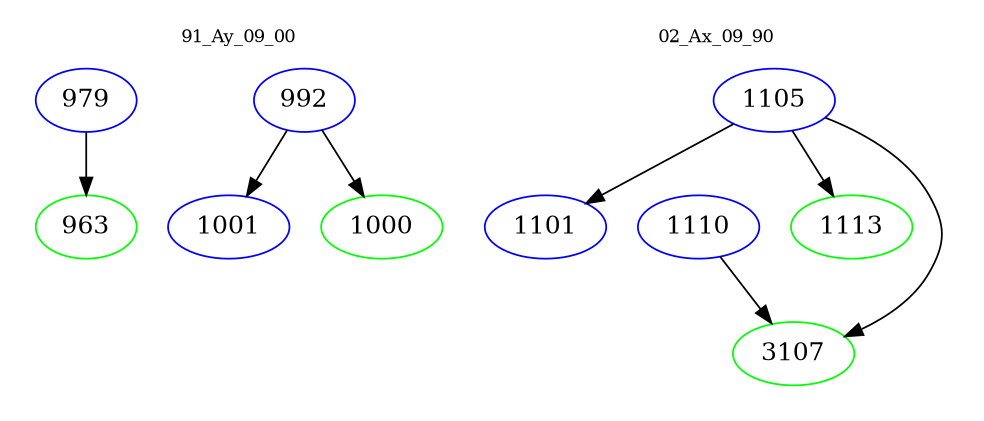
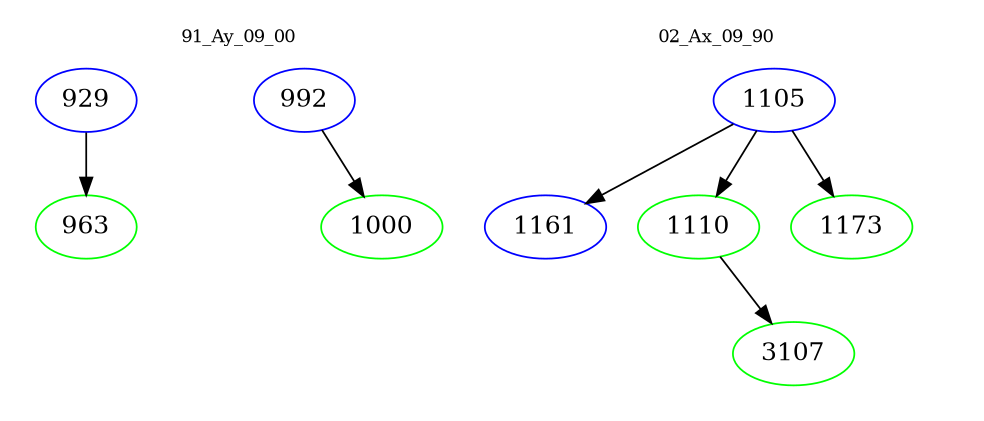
(86, 100) -> (86, 100)
(938, 213) -> (741, 156)
(229, 227) -> none
(546, 227) -> (546, 227)
(699, 227) -> (699, 227)
(852, 227) -> (852, 227)
